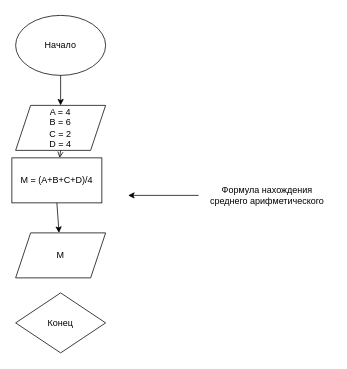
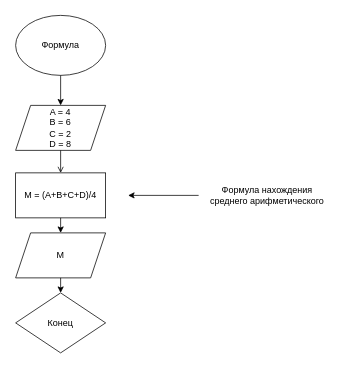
(60, 45) -> (60, 45)
(60, 128) -> (60, 128)
(57, 180) -> (60, 195)
none -> (60, 283)
